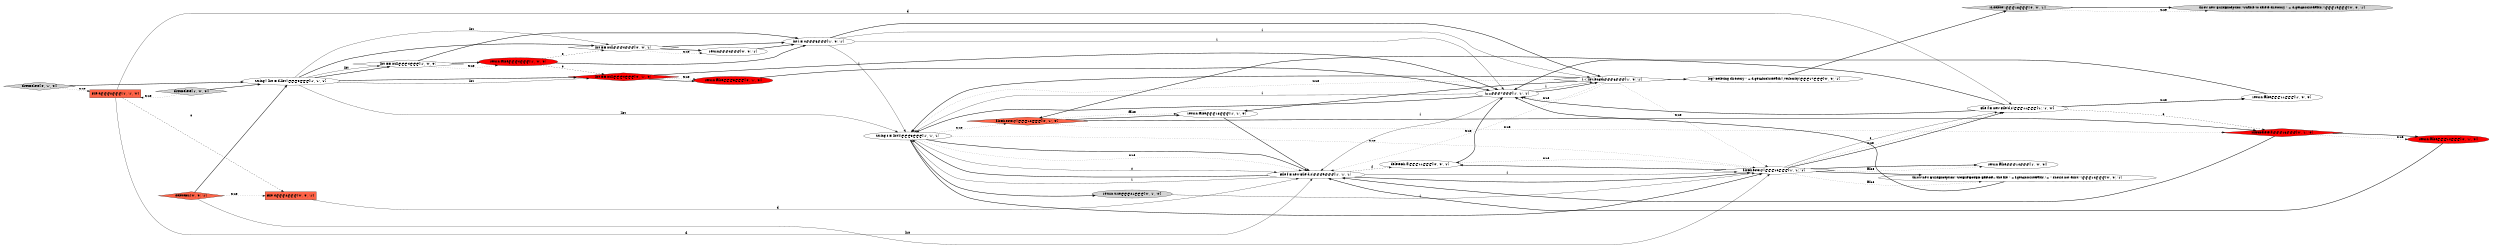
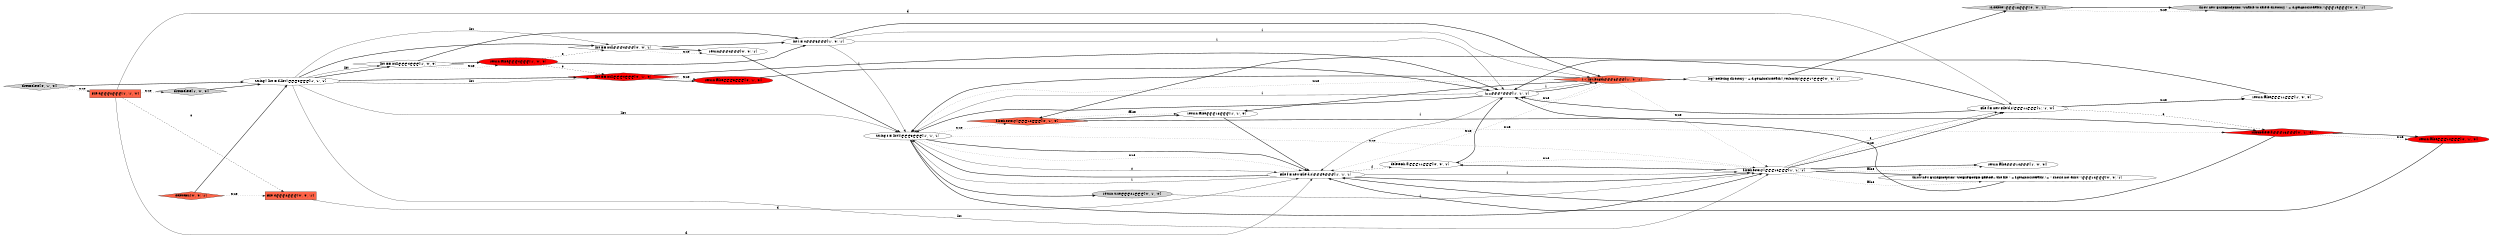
(775, 47) -> (820, 93)
(1612, 80) -> (1612, 80)
(162, 97) -> (151, 93)
(989, 244) -> (1006, 221)
